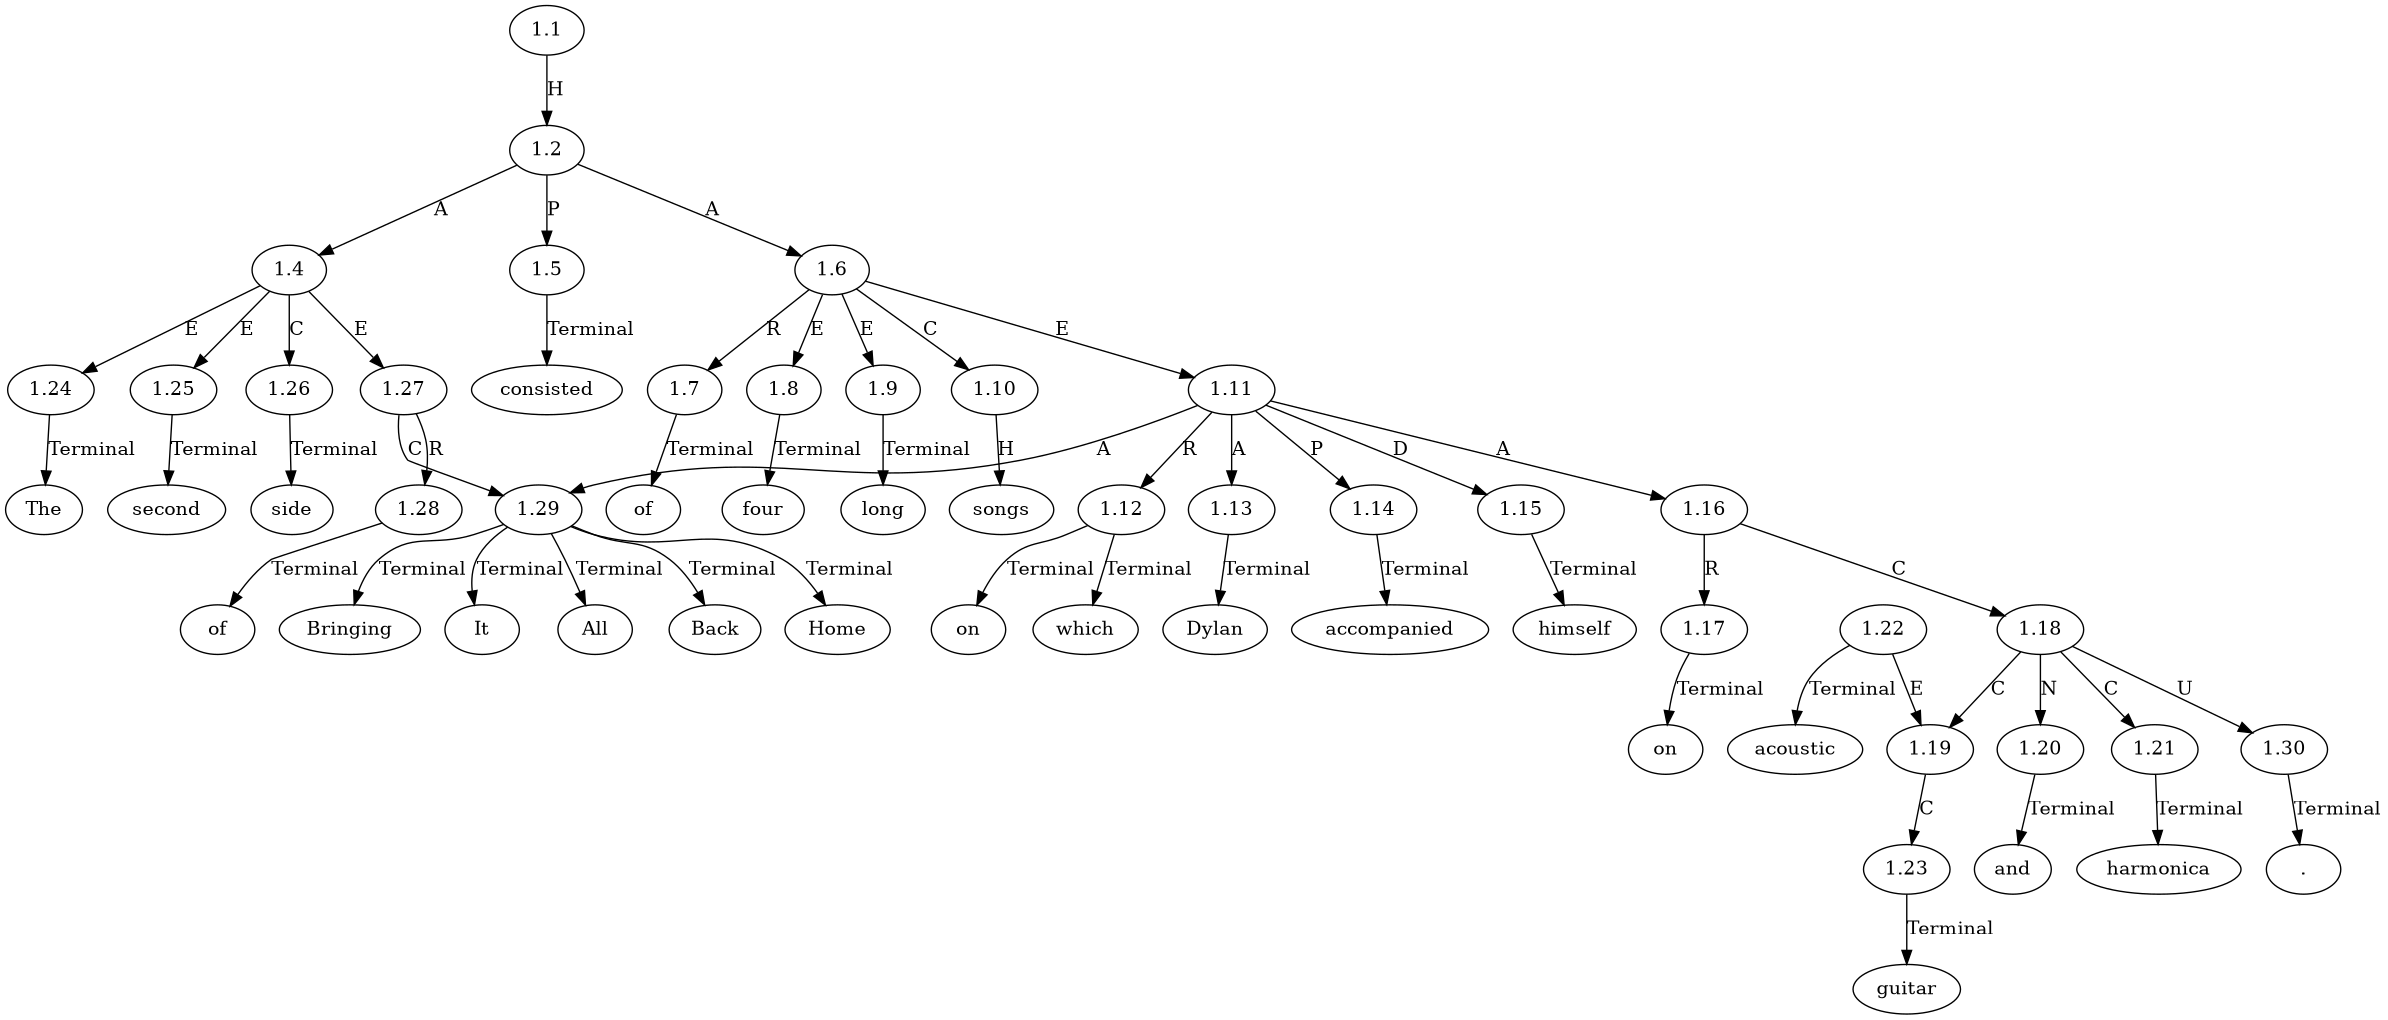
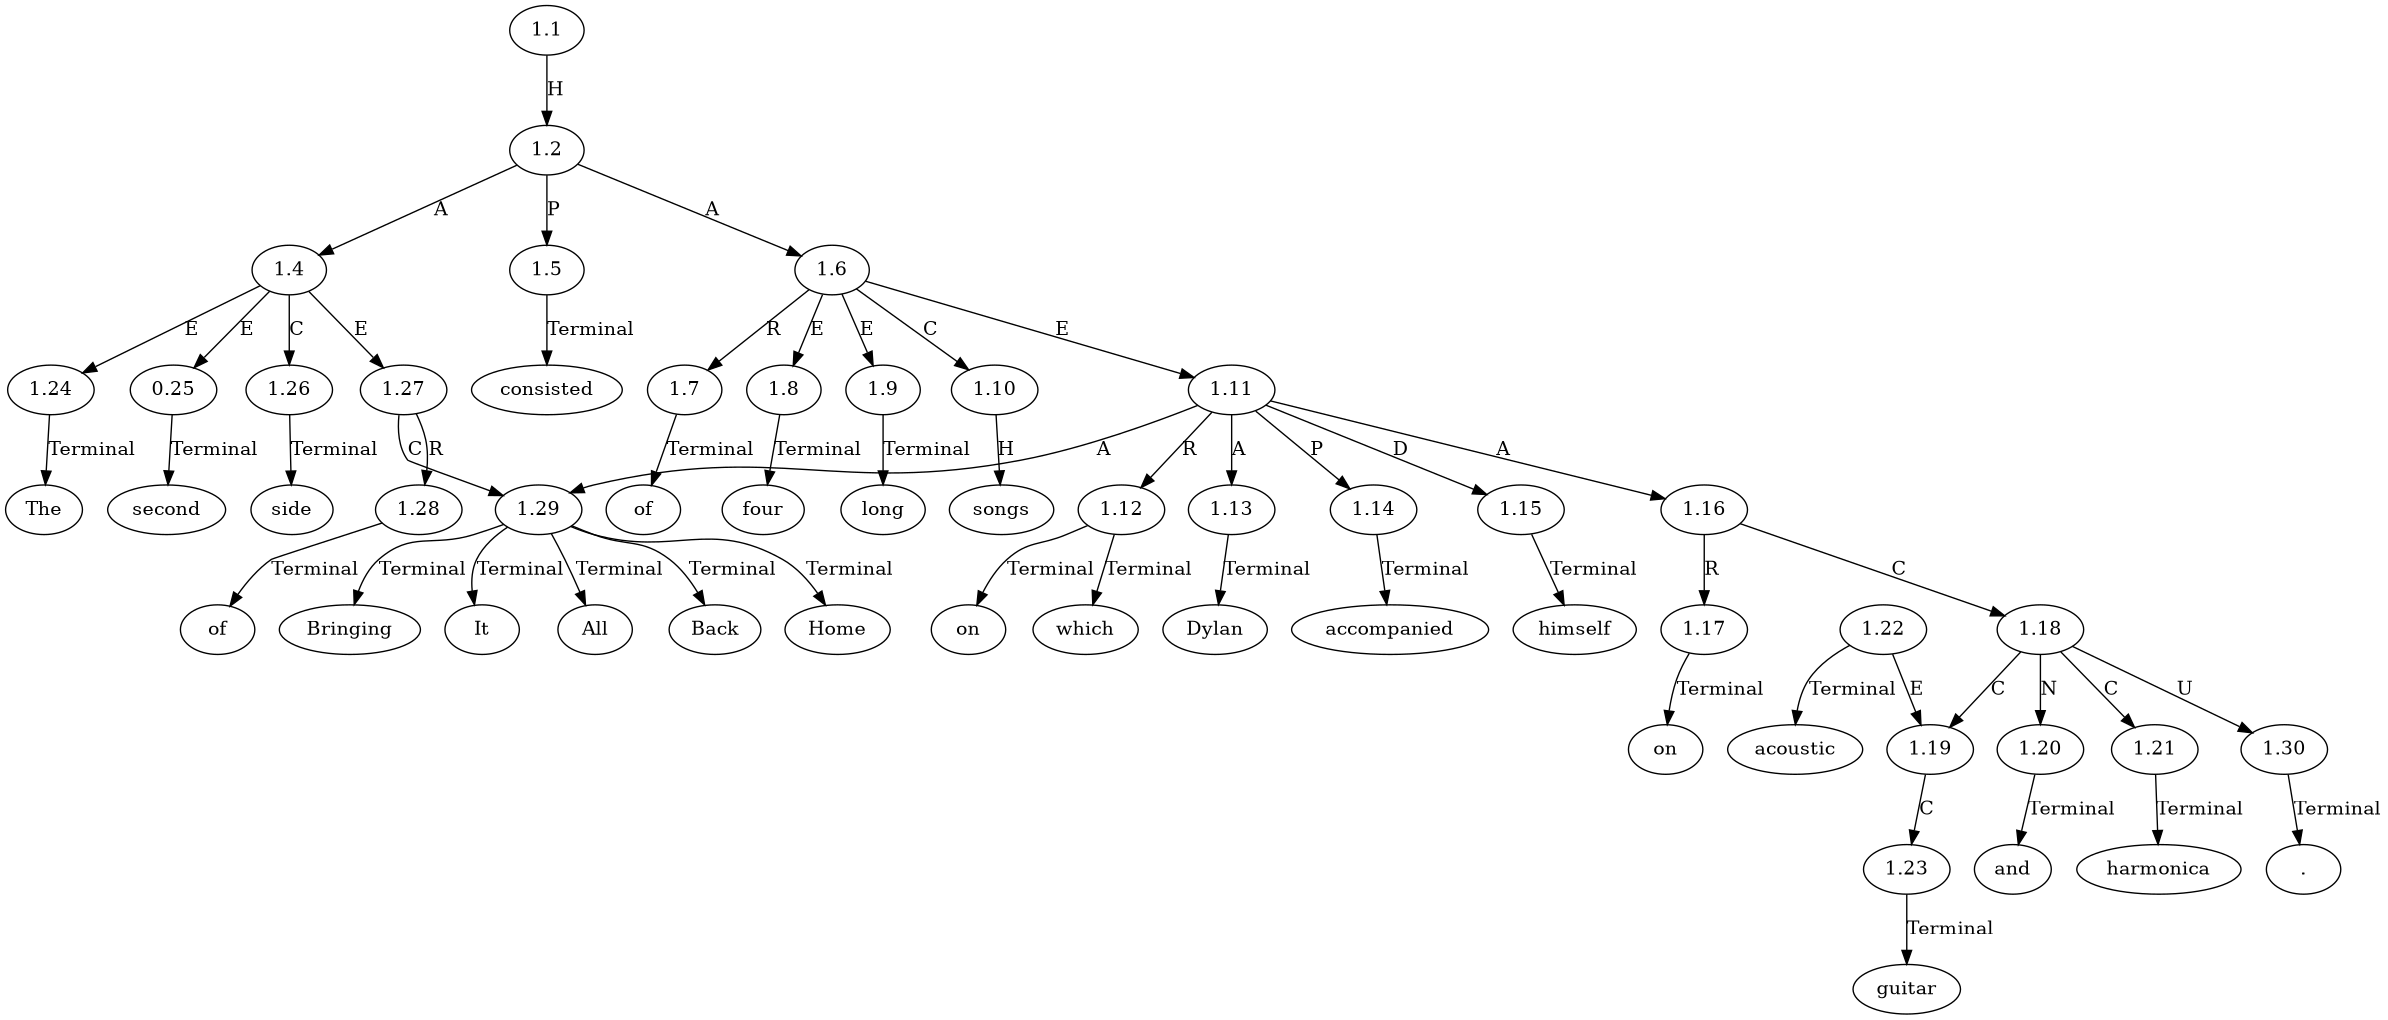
(174, 390) -> (174, 390)
